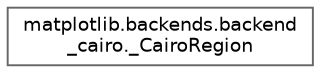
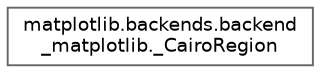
(160, 36) -> (160, 36)
